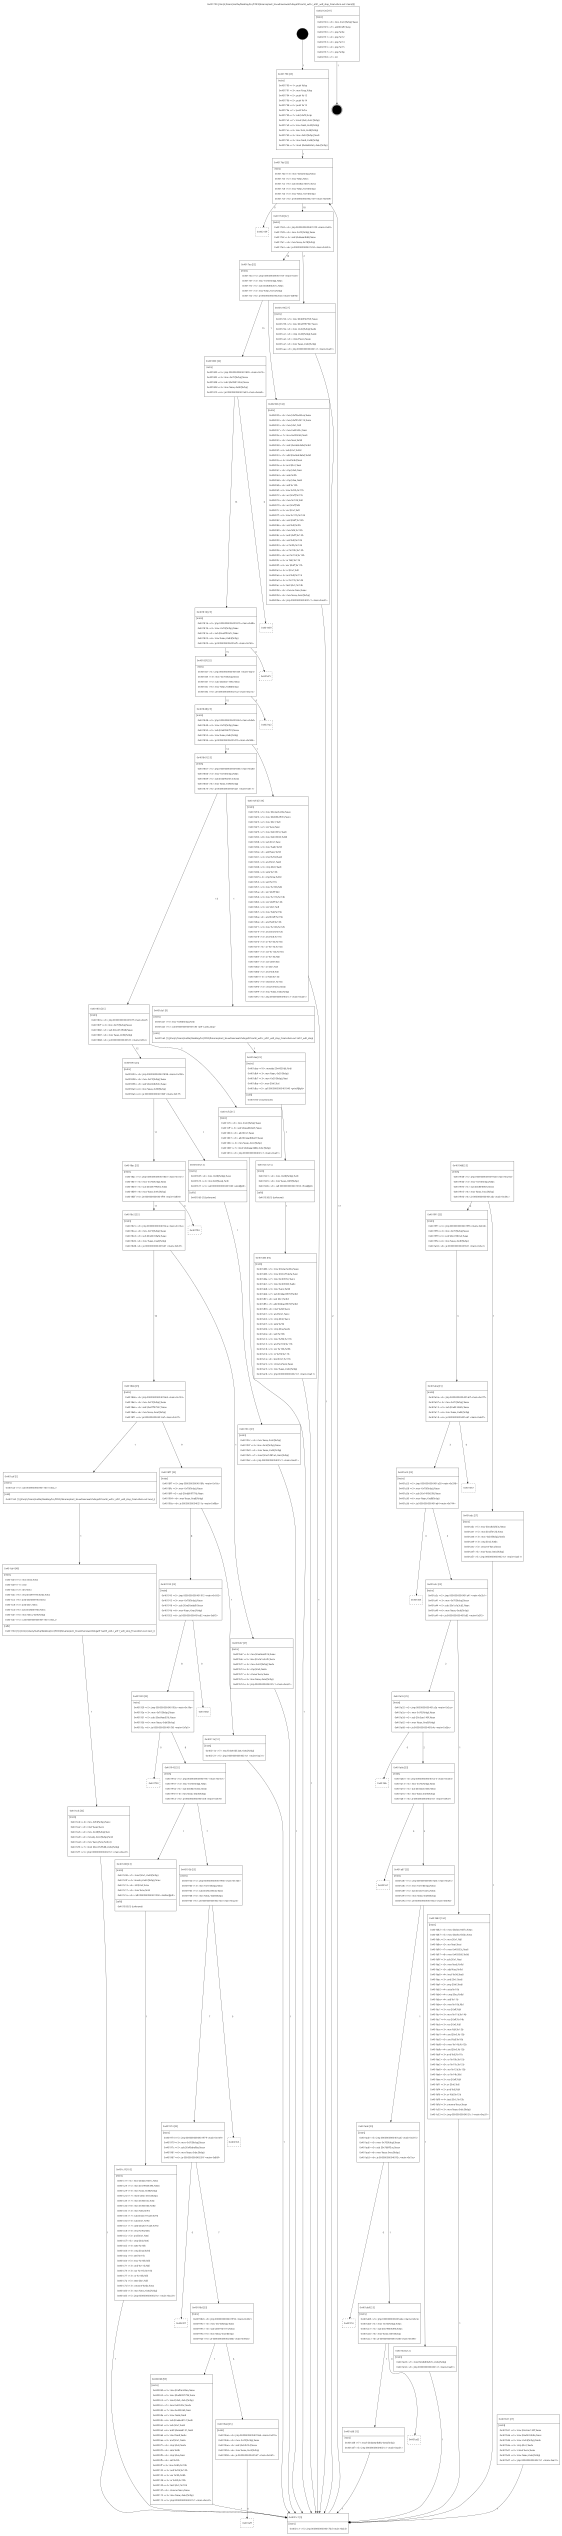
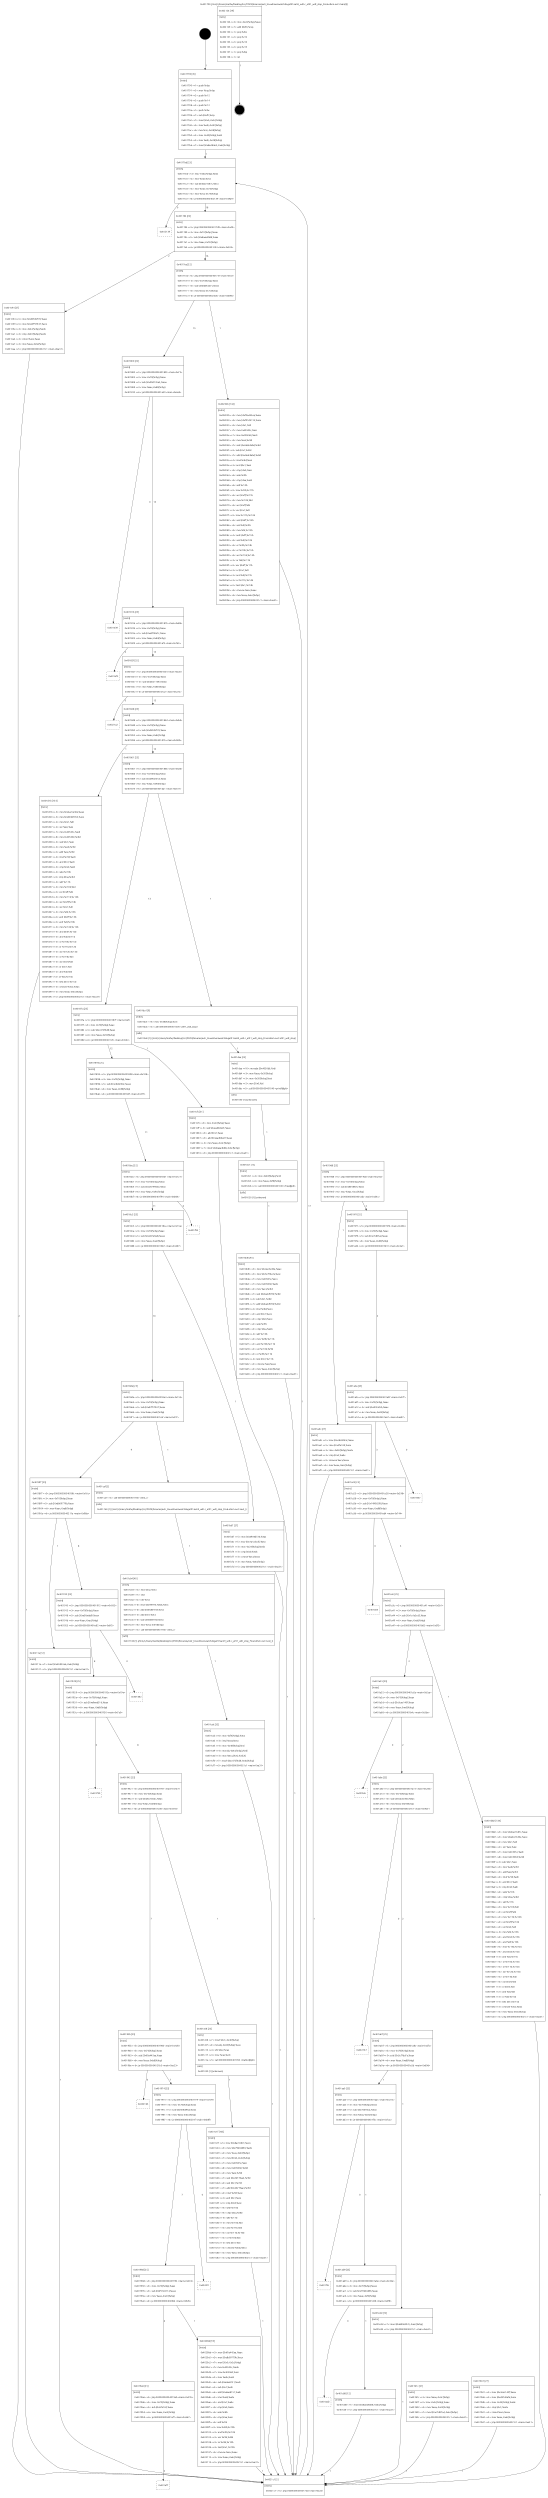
(218, 1181) -> none
